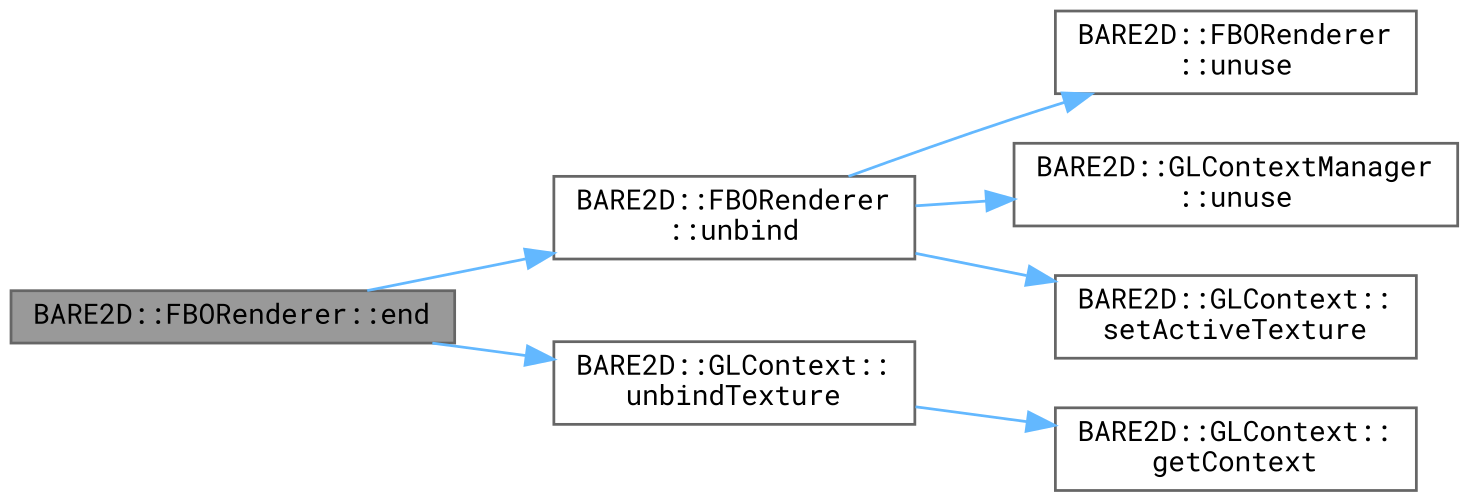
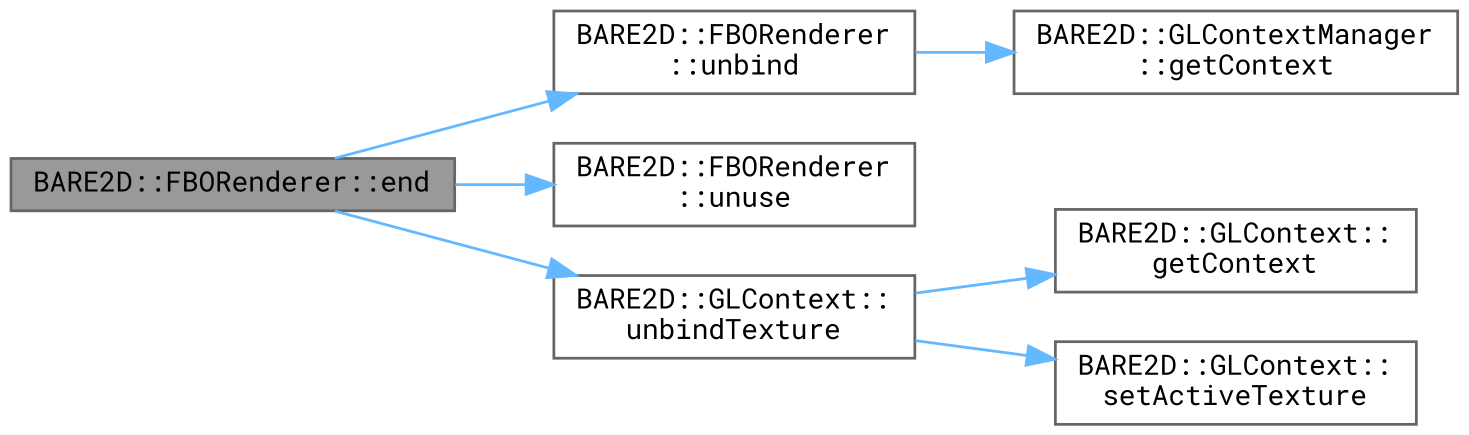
(956, 138) -> (491, 185)
(1236, 185) -> (1236, 52)
(971, 264) -> (971, 348)
